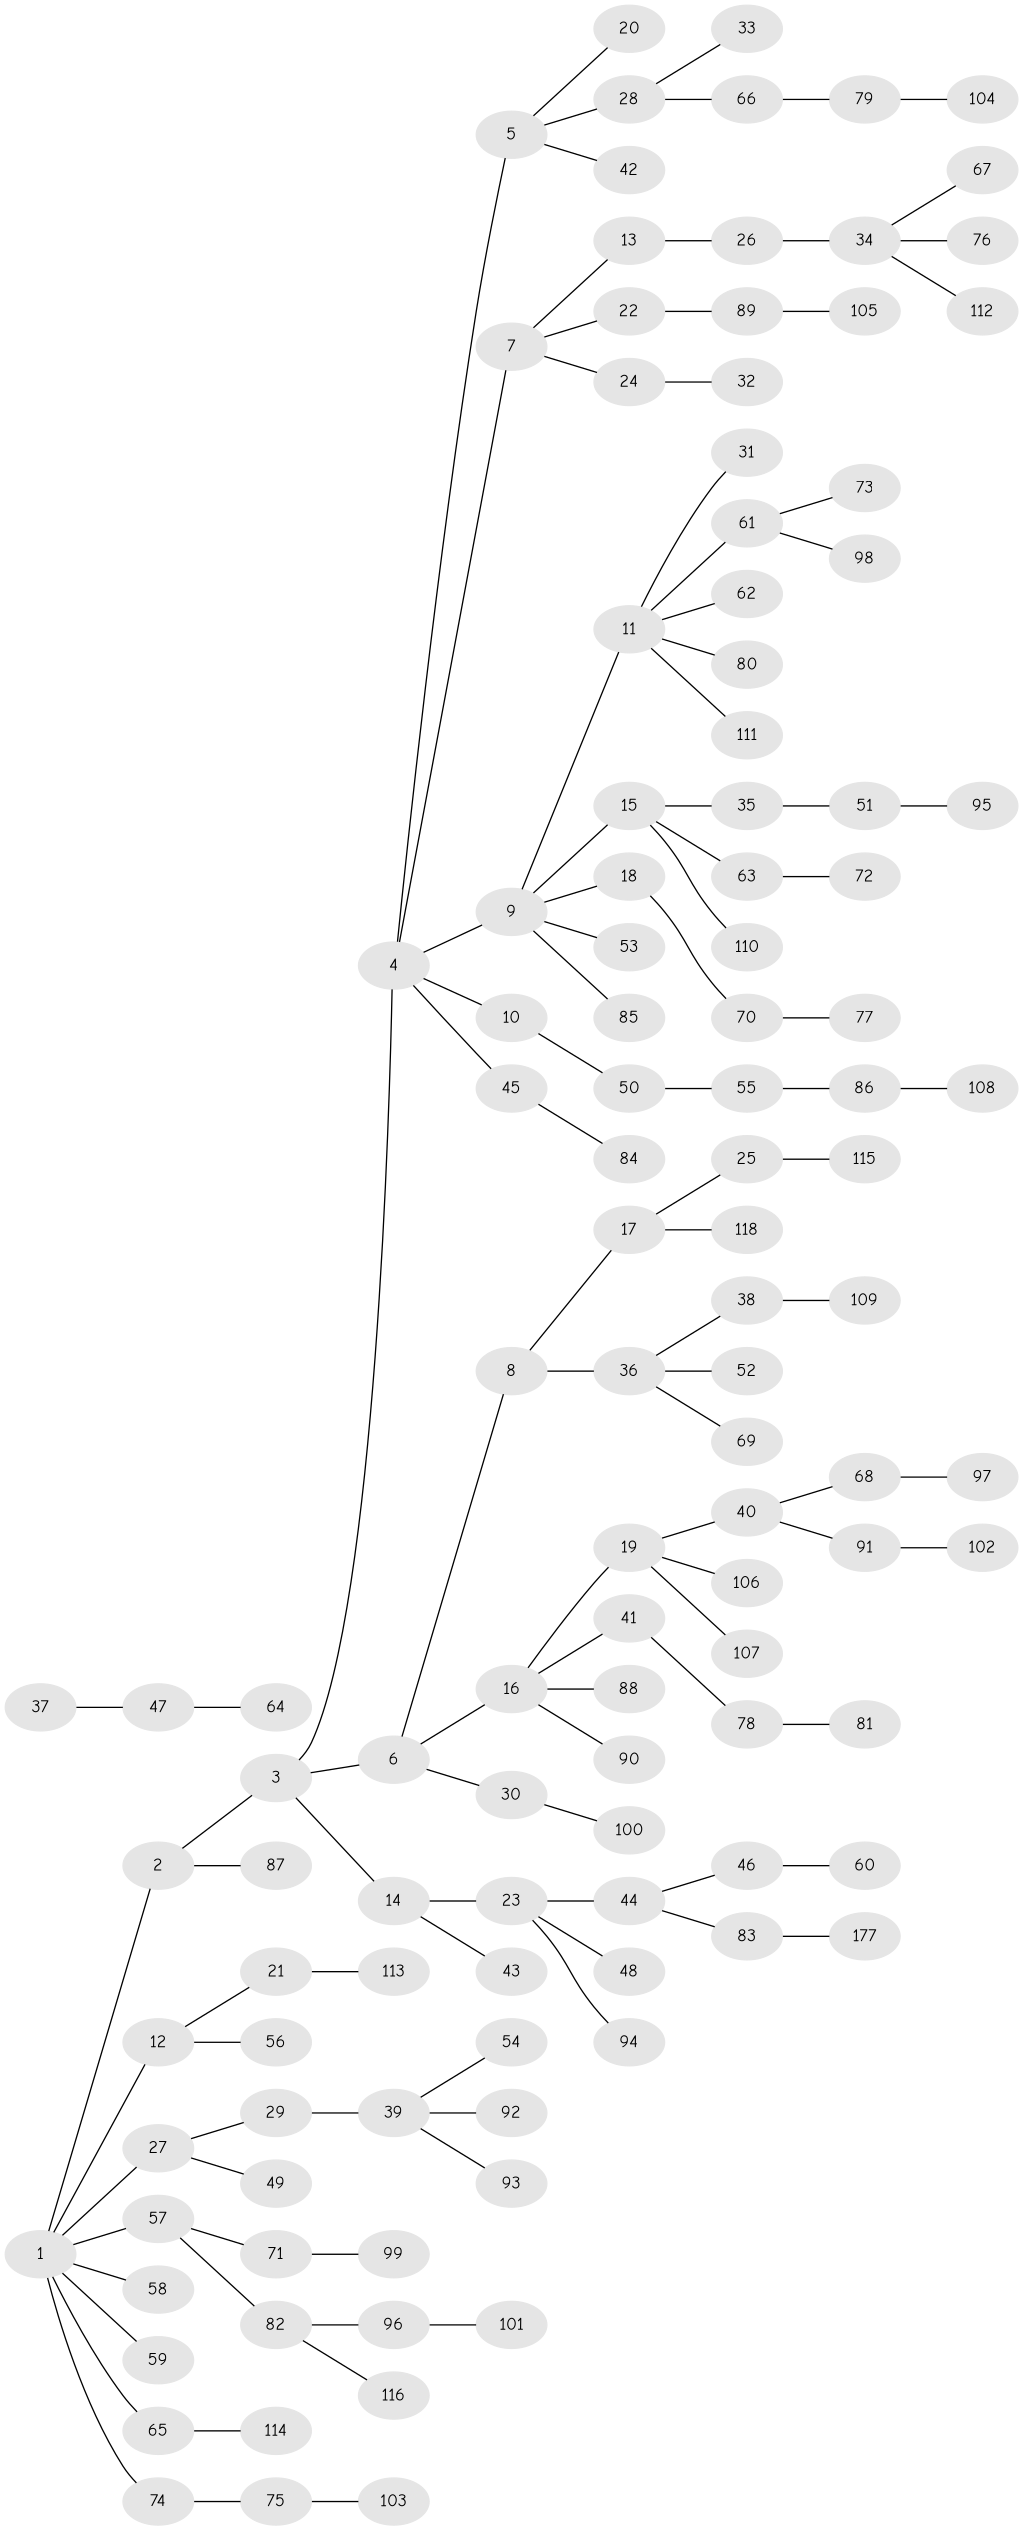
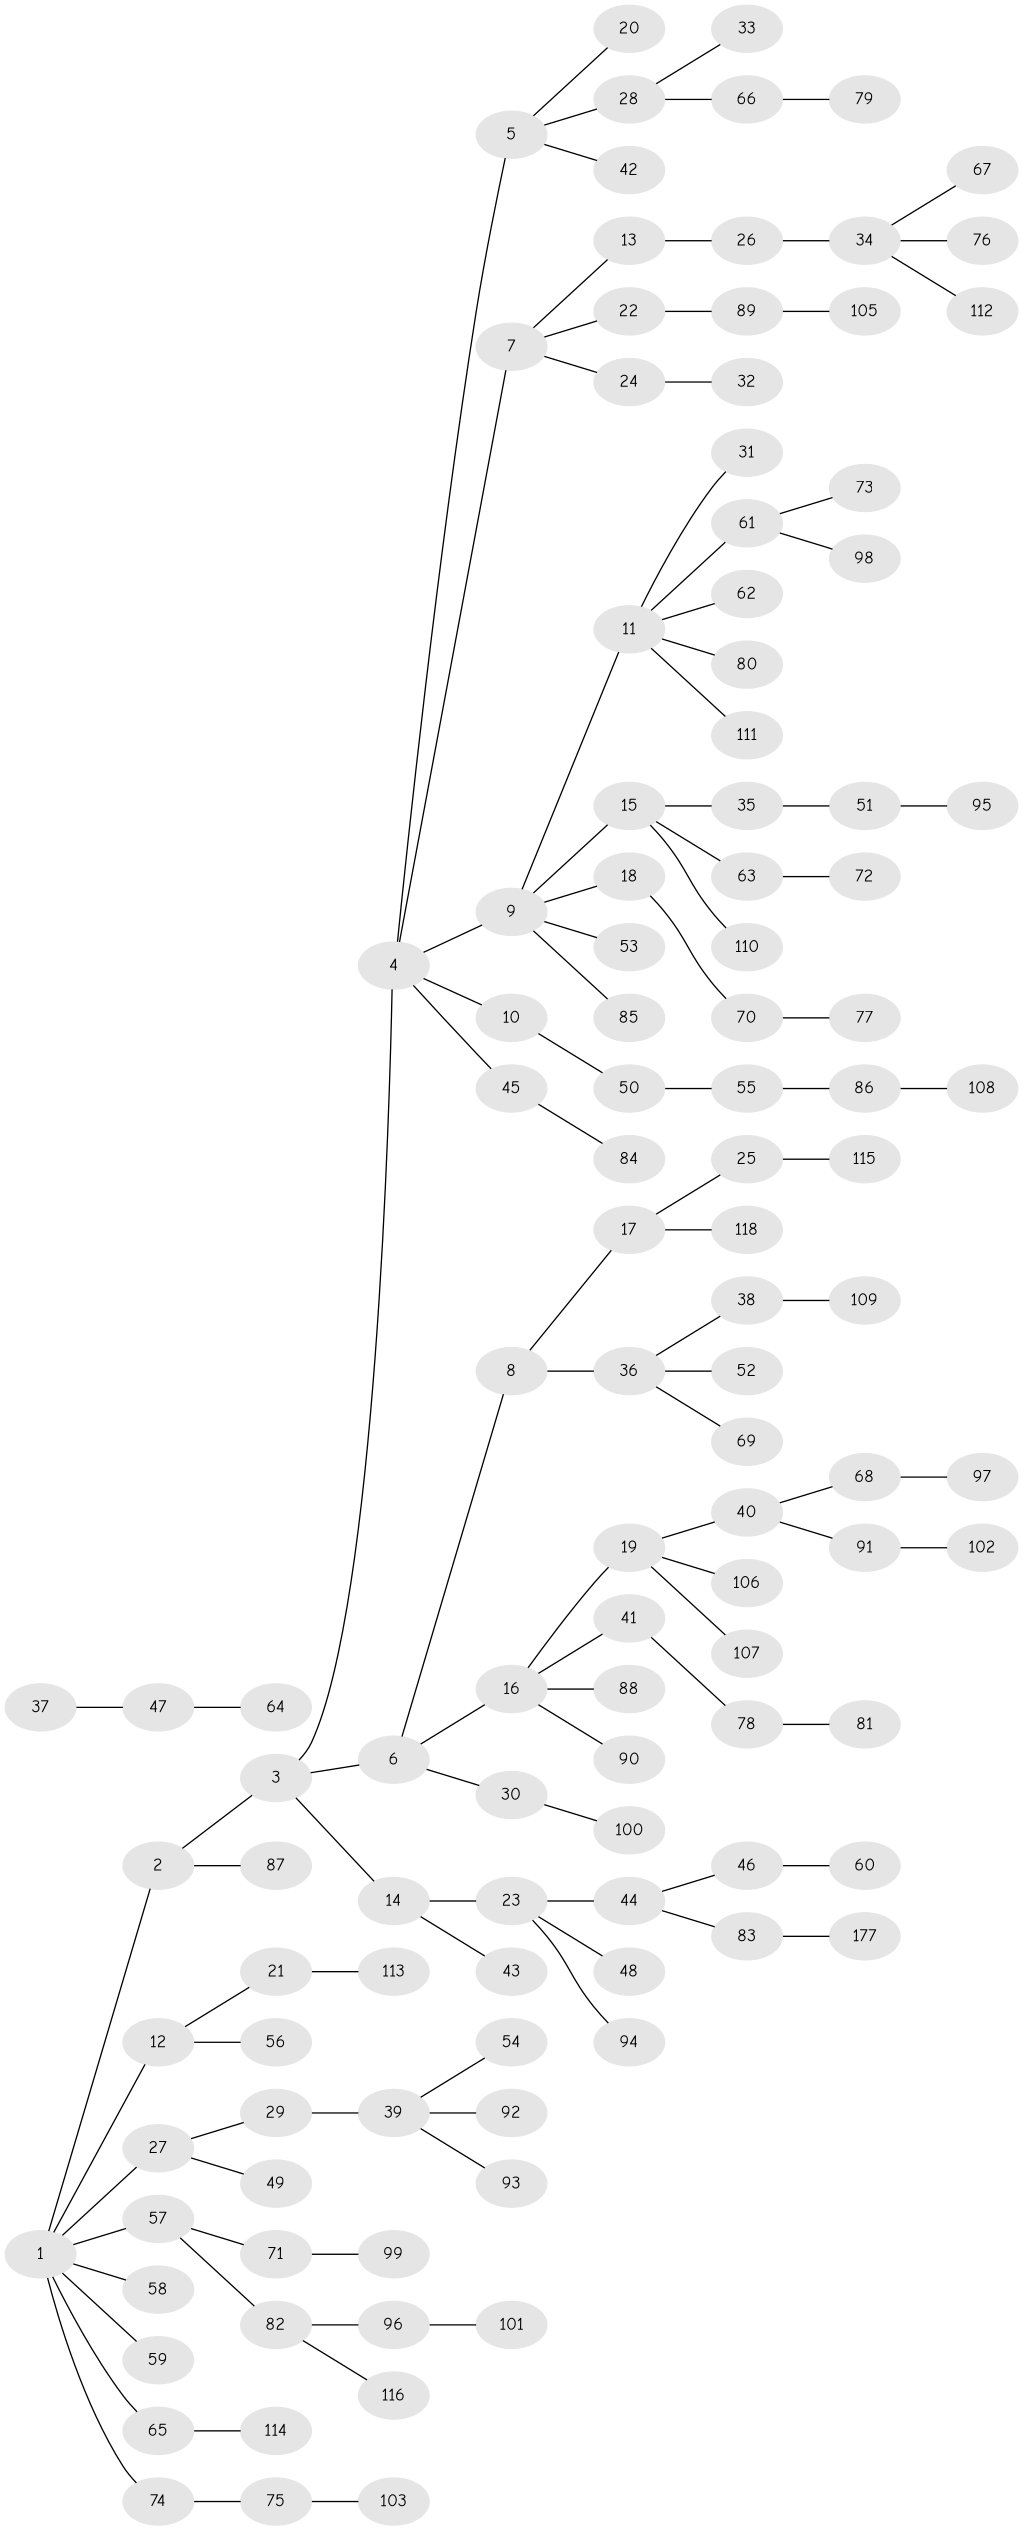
(983, 99) -> none
